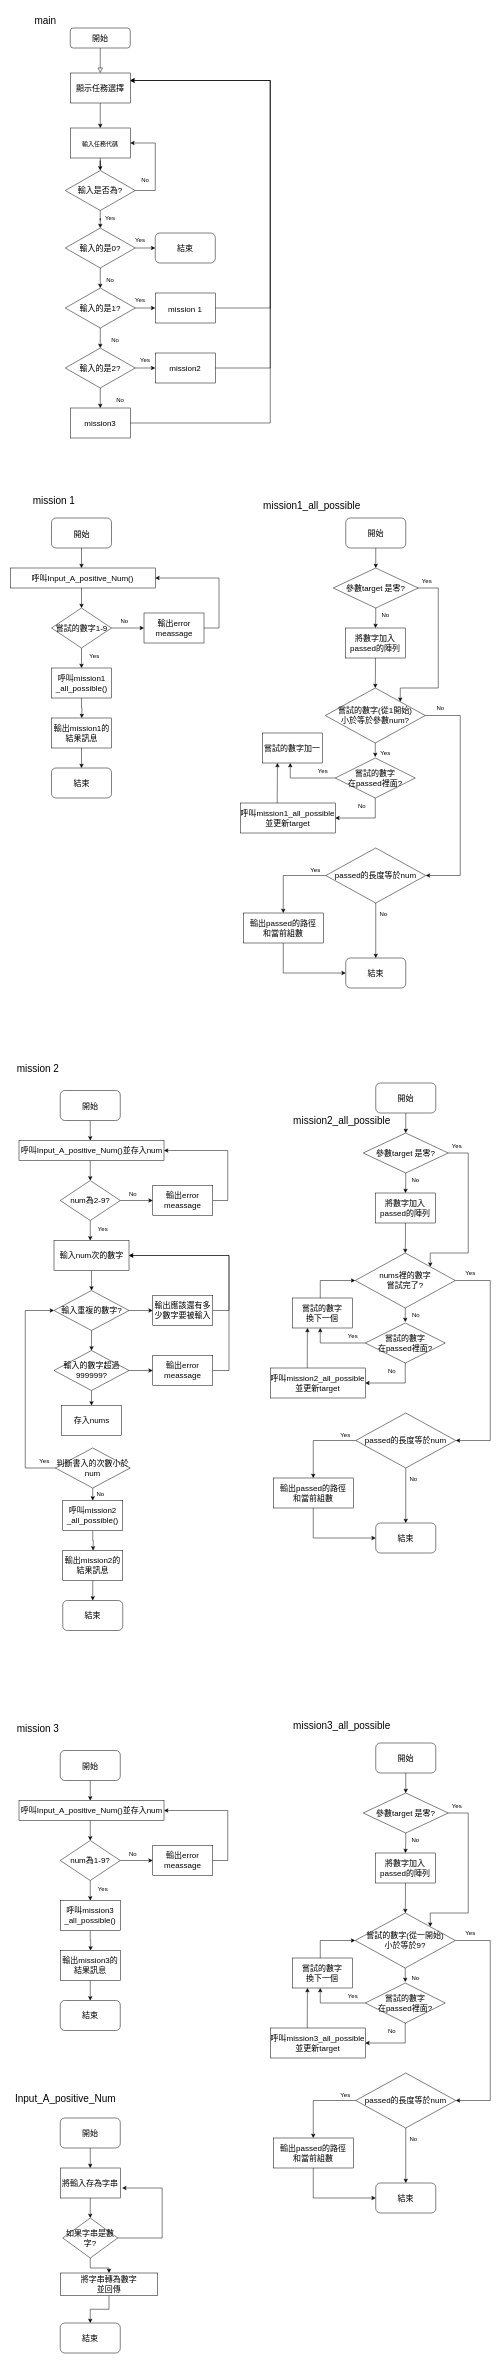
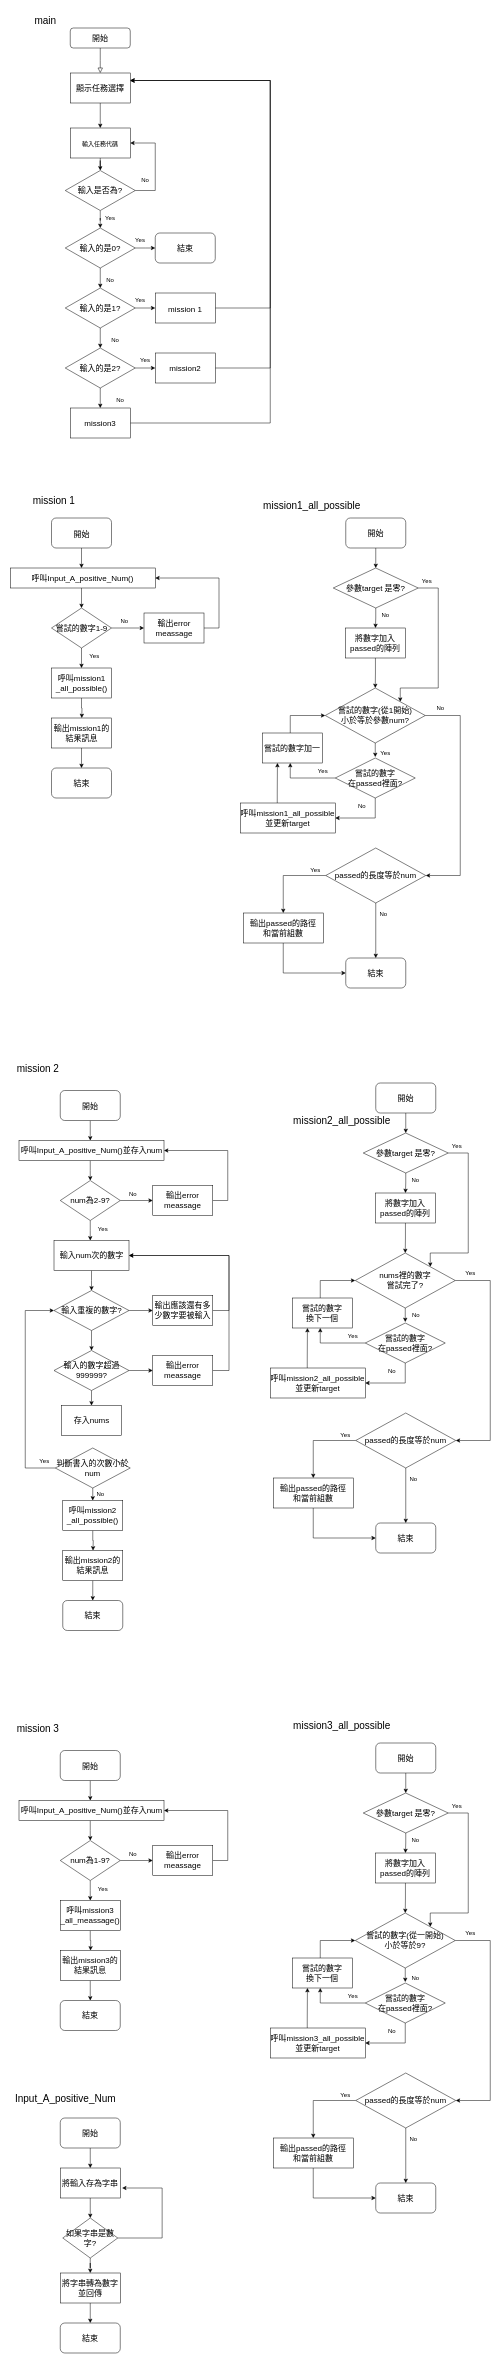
none -> (320, 715)
(90, 1915) -> (90, 1915)
(109, 2284) -> (90, 2288)
